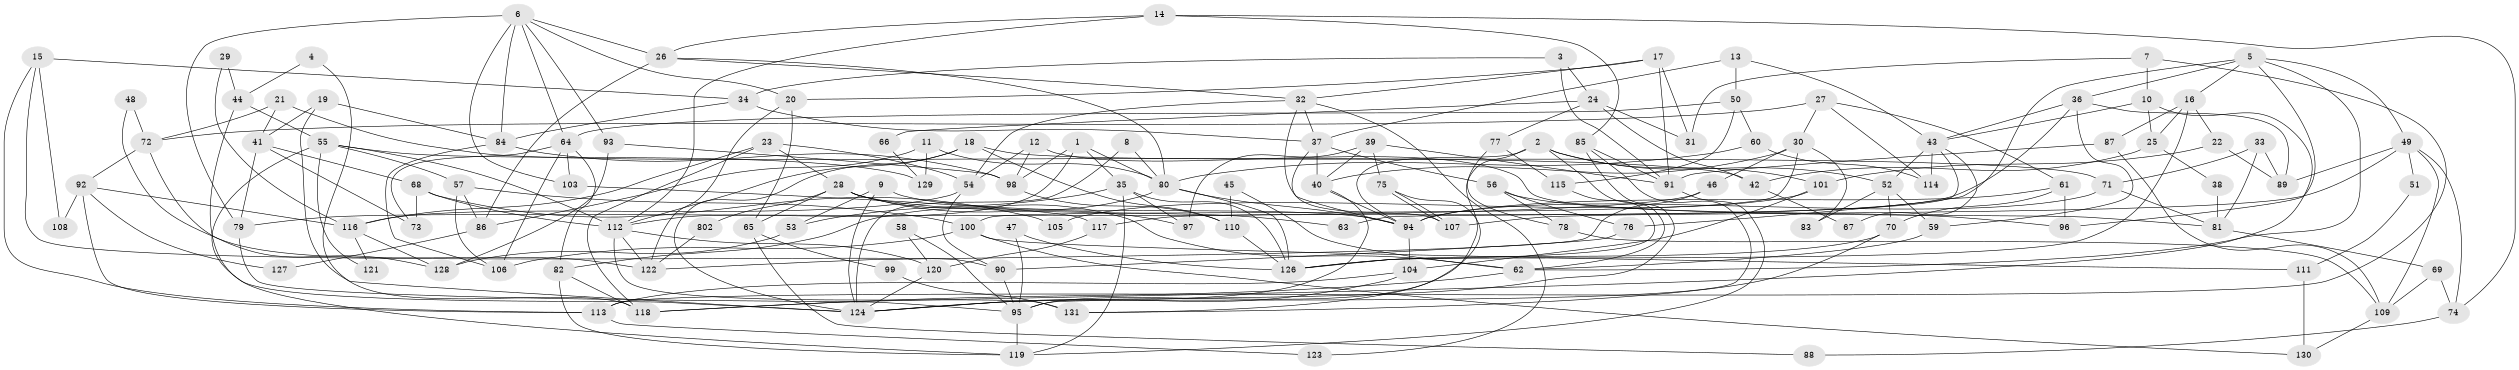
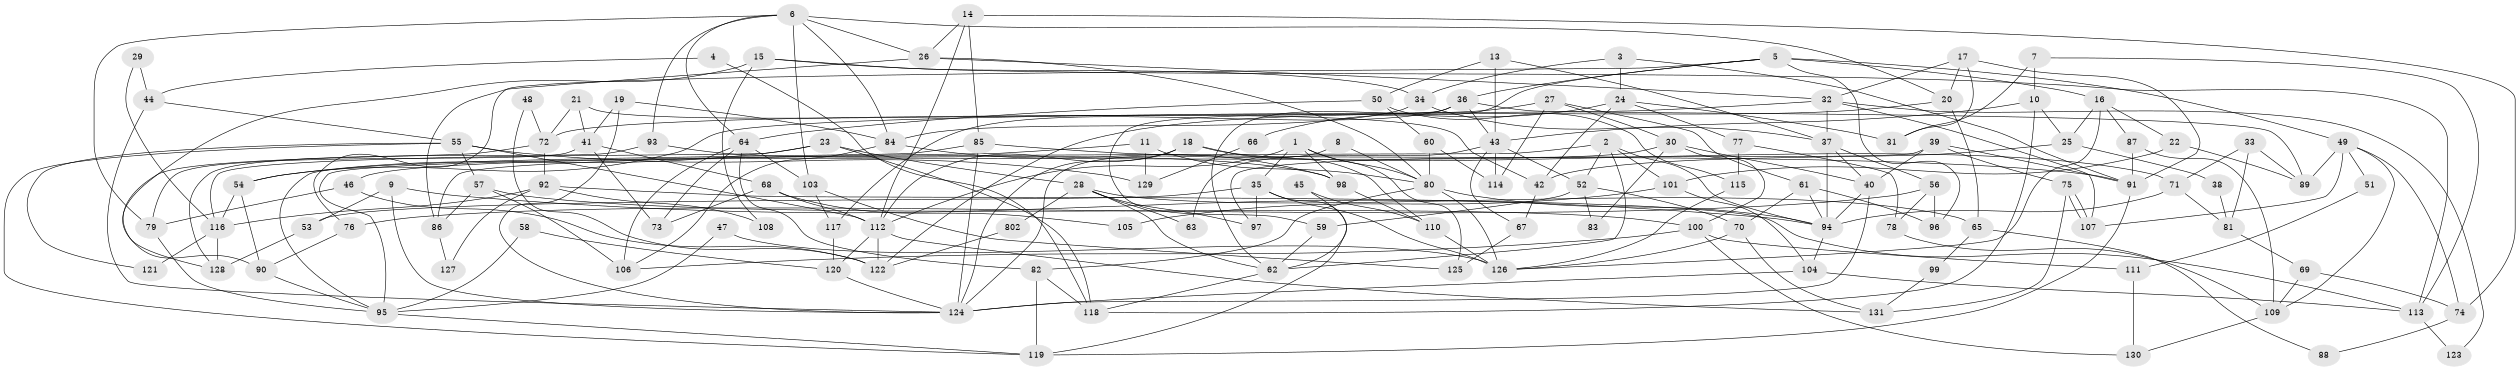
(1035, 143) -> none
none -> (1456, 270)
